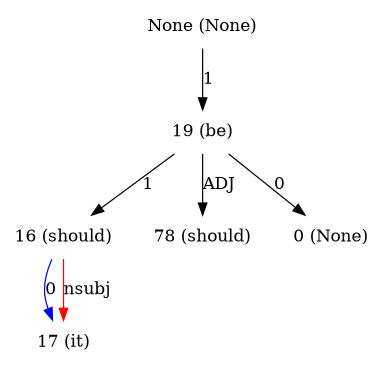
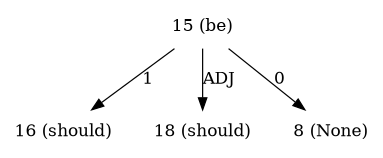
(203, 27) -> none
(203, 132) -> (203, 27)
(203, 237) -> (203, 132)
(331, 237) -> (331, 132)
(64, 342) -> none
